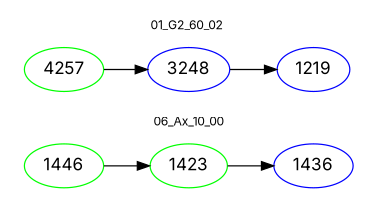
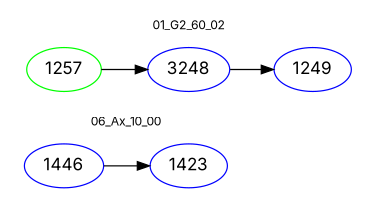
(64, 70) -> (64, 70)
(314, 70) -> (313, 70)
(64, 166) -> (64, 166)
(189, 166) -> (189, 166)
(314, 166) -> none
